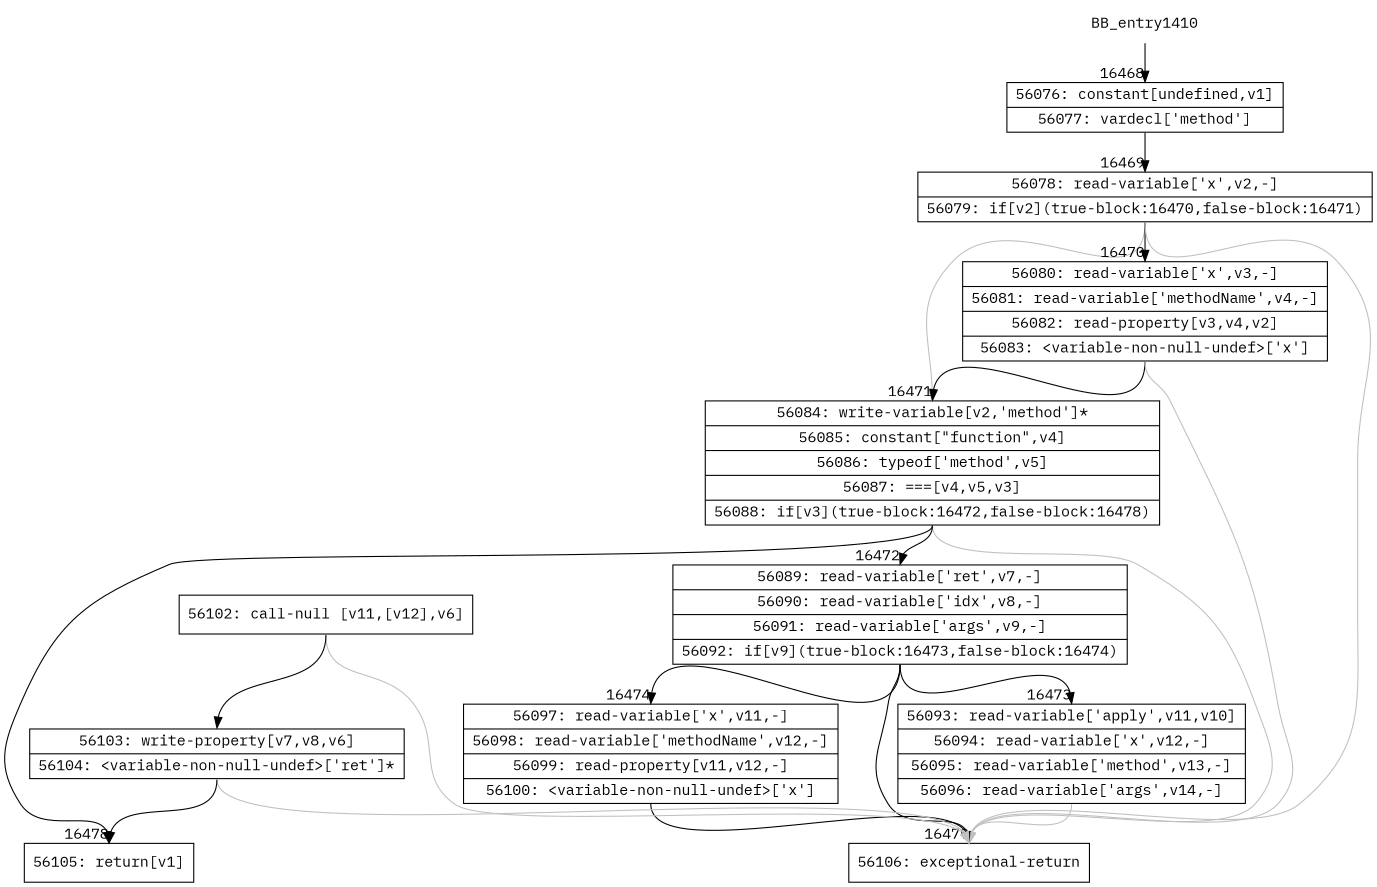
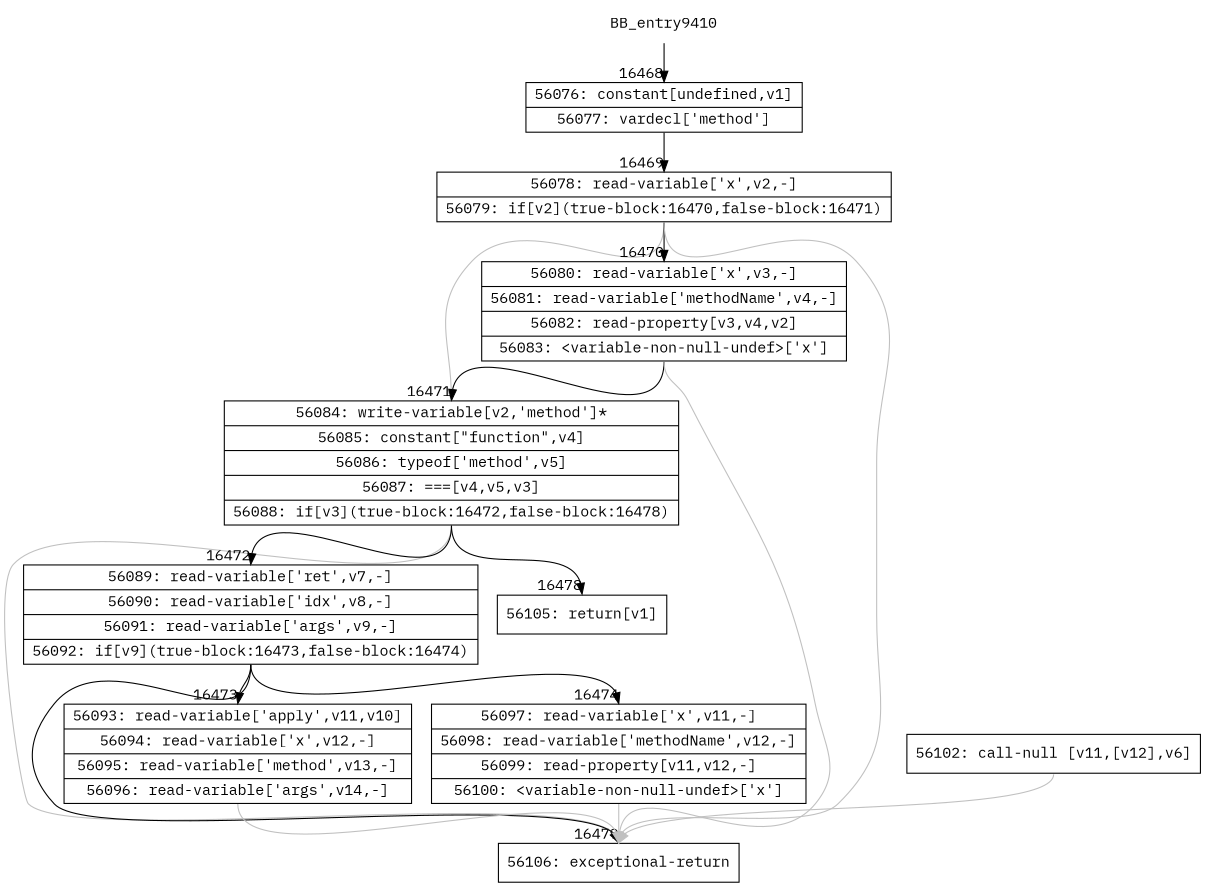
(1145, 24) -> (664, 24)
(217, 754) -> none
(805, 824) -> (619, 818)
